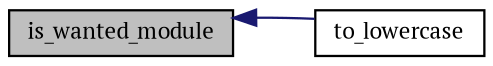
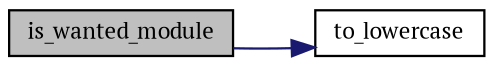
(286, 18) -> (263, 49)
